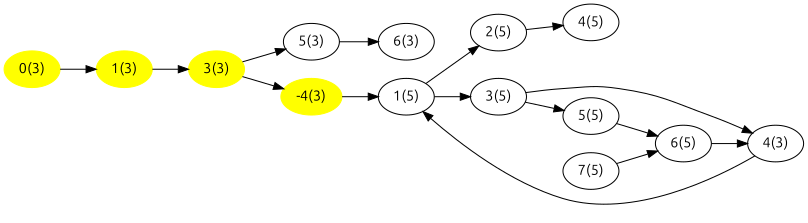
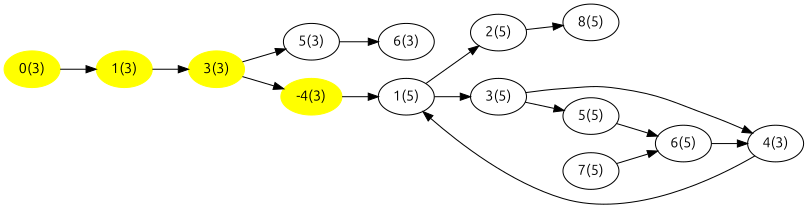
(591, 22) -> (591, 22)
